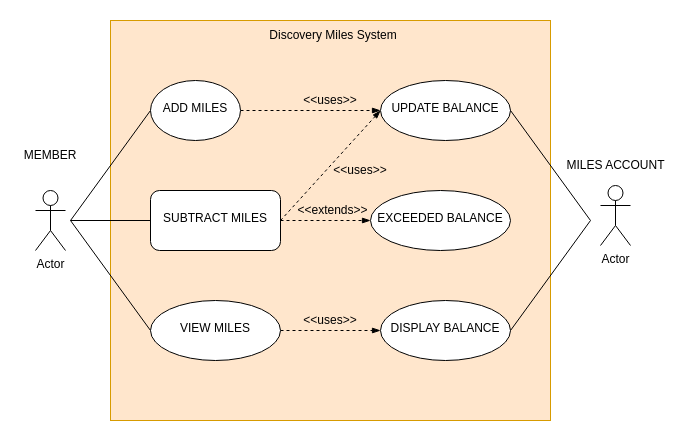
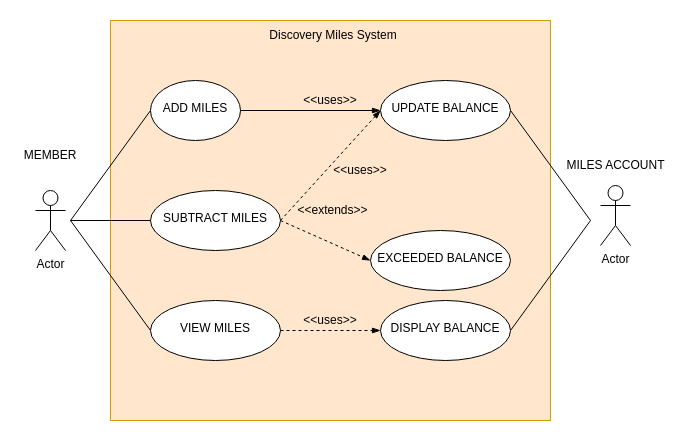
(307, 111) -> (307, 111)
(216, 221) -> (216, 221)
(441, 221) -> (441, 261)
